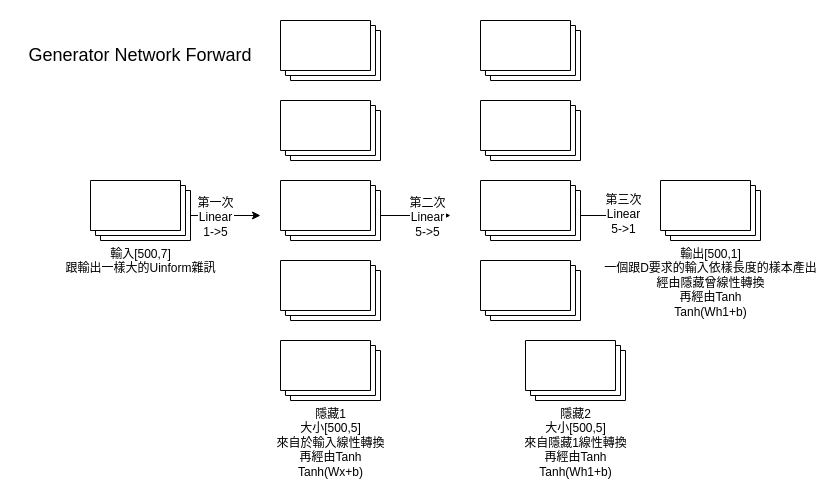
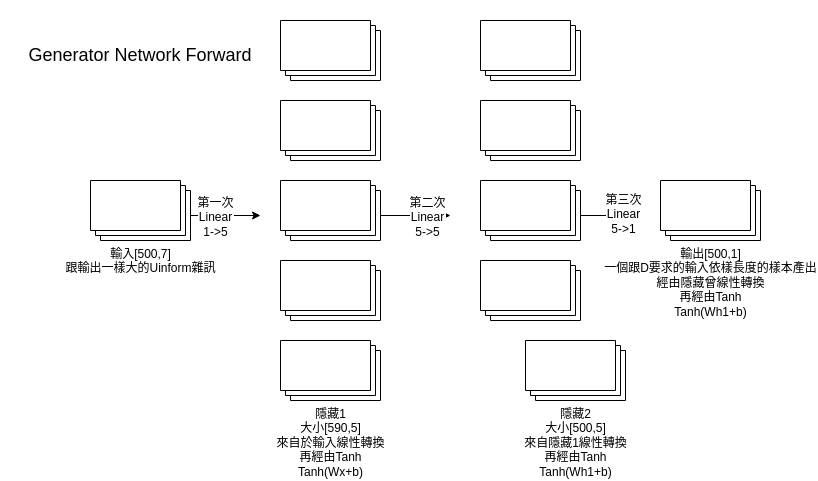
(331, 444) -> (331, 444)
